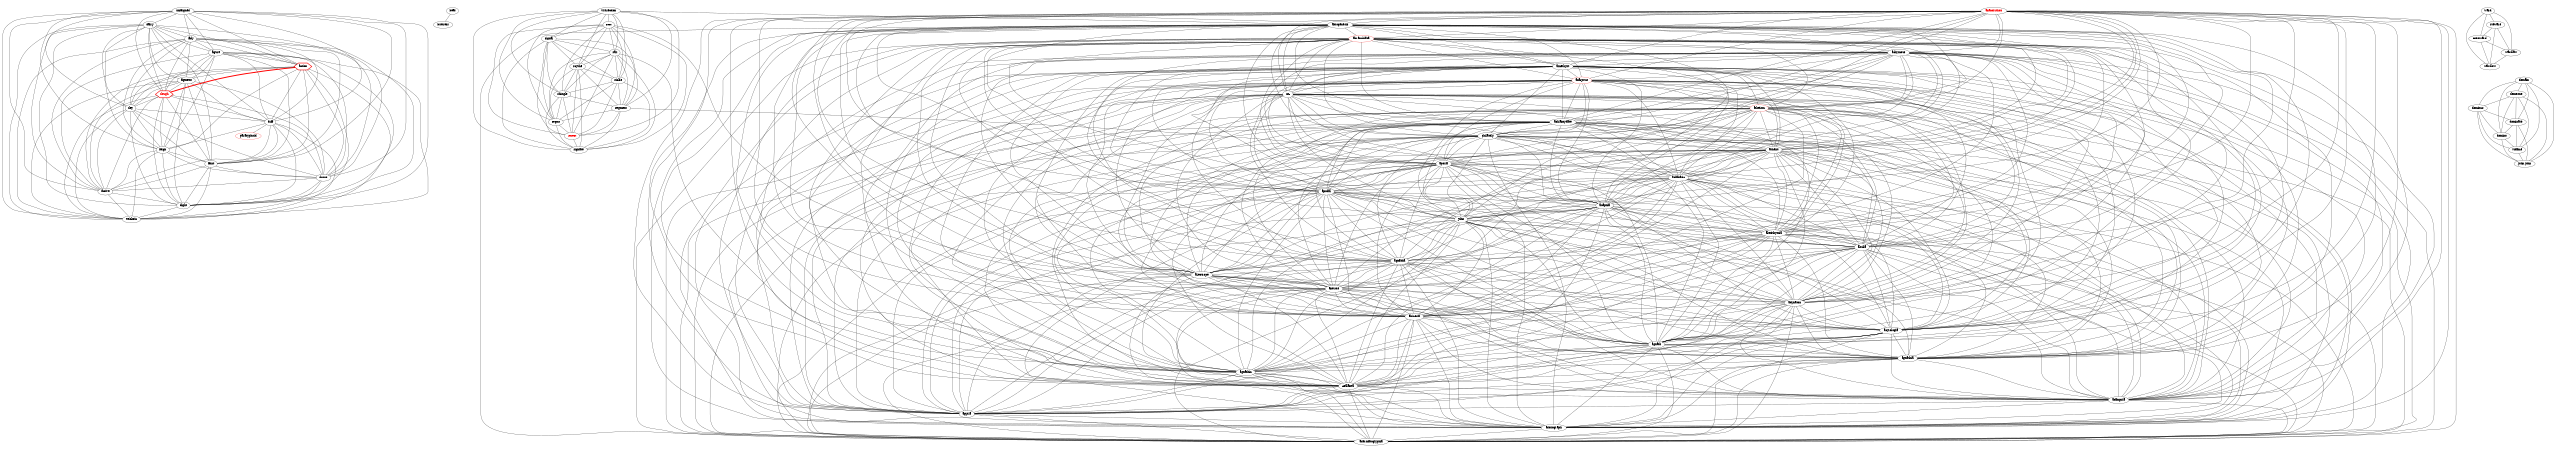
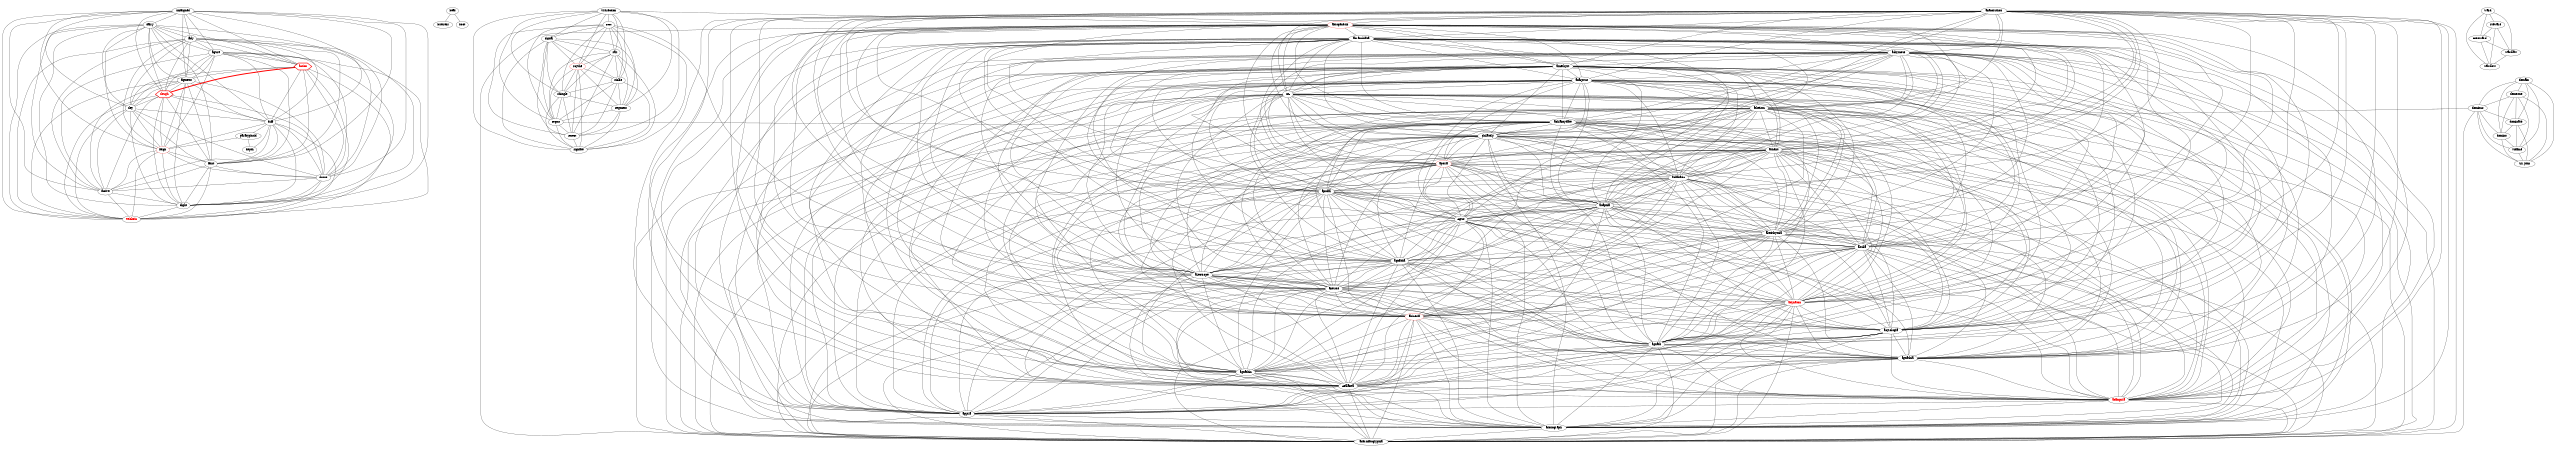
(1994, 11) -> (1994, 11)
none -> (462, 25)
(1340, 25) -> (1340, 25)
(2006, 35) -> (1150, 126)
(1361, 39) -> (1361, 39)
none -> (183, 46)
none -> (1234, 60)
(1777, 63) -> (2022, 115)
(303, 67) -> (303, 67)
(578, 67) -> (578, 67)
(149, 79) -> none
(1582, 80) -> (1582, 80)
(231, 107) -> (203, 143)
(1759, 108) -> (1759, 108)
(1202, 135) -> (1589, 218)
(248, 136) -> (248, 136)
(572, 136) -> (572, 136)
(163, 150) -> (163, 150)
none -> (250, 150)
(1444, 164) -> (1444, 164)
(2525, 164) -> (2525, 164)
none -> (2035, 197)
(131, 219) -> (131, 219)
(1461, 219) -> (1461, 219)
(1379, 235) -> none
(1081, 249) -> none
(1407, 289) -> none
(1795, 303) -> (1795, 303)
(1414, 317) -> (1414, 317)
(849, 331) -> (1217, 324)
(2353, 396) -> (2400, 435)
(2119, 400) -> (2119, 400)
